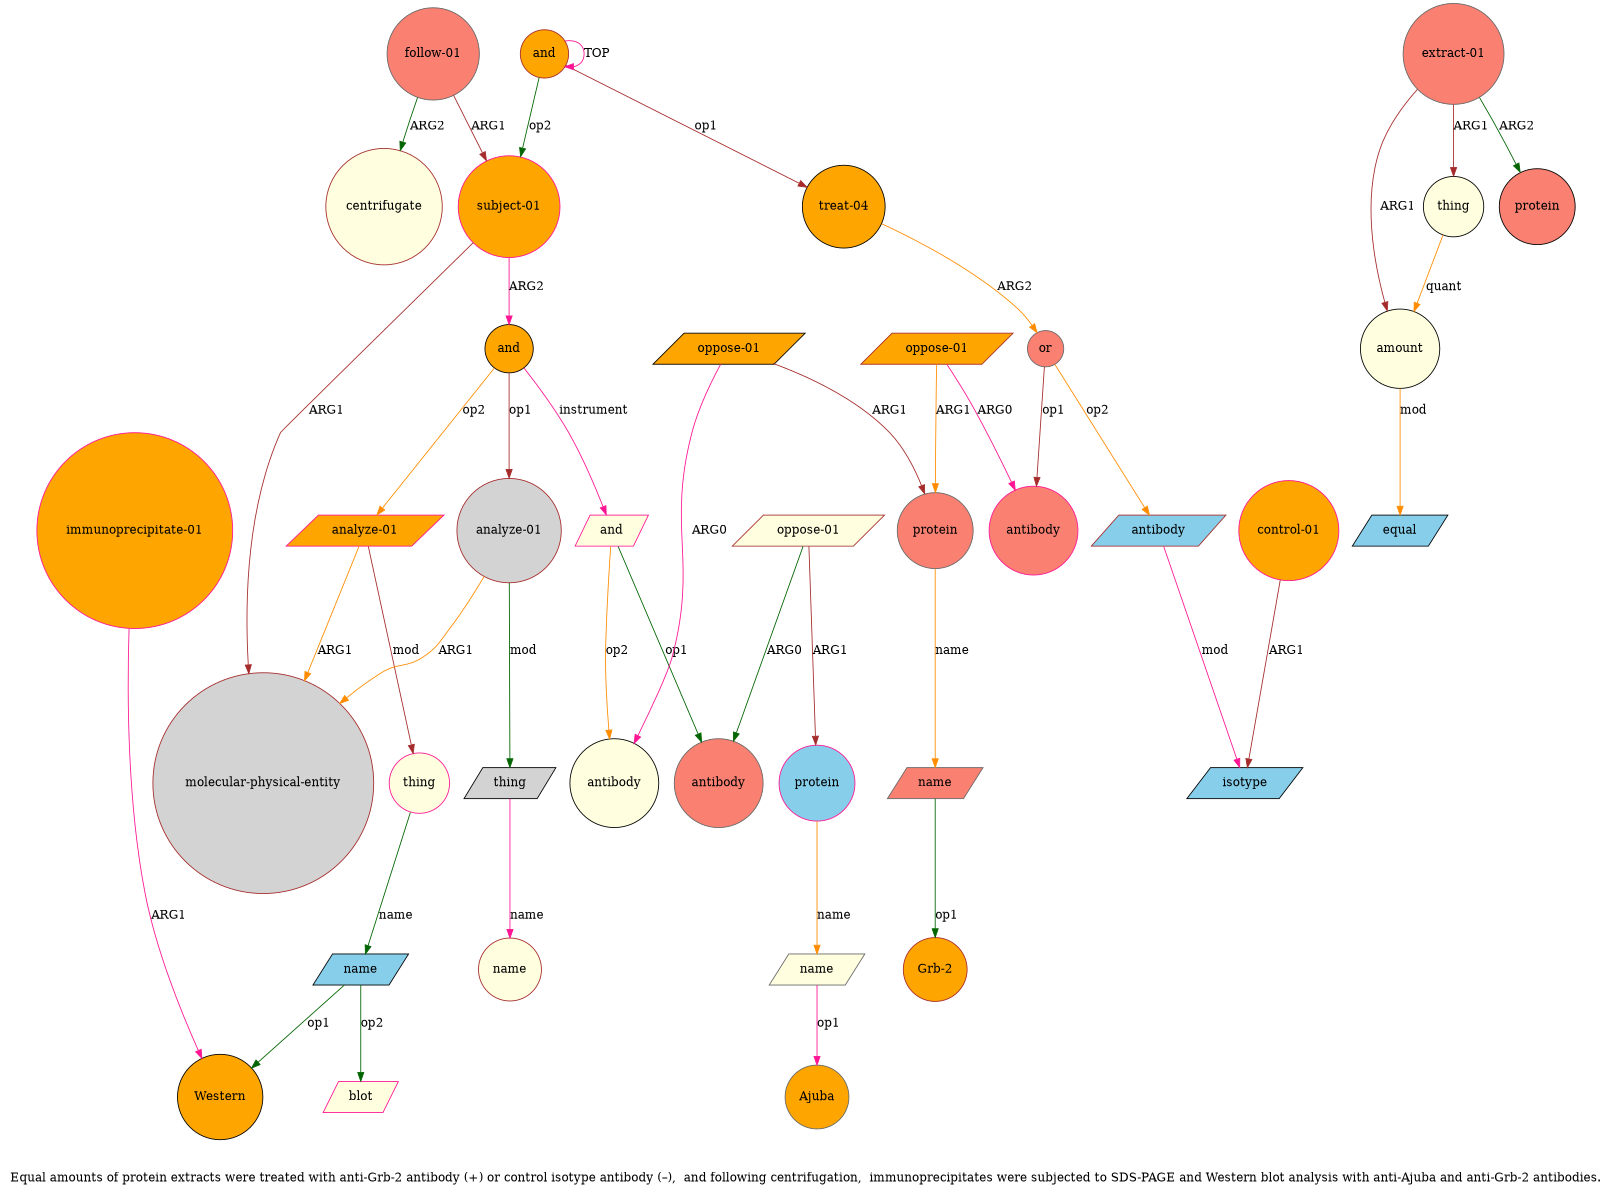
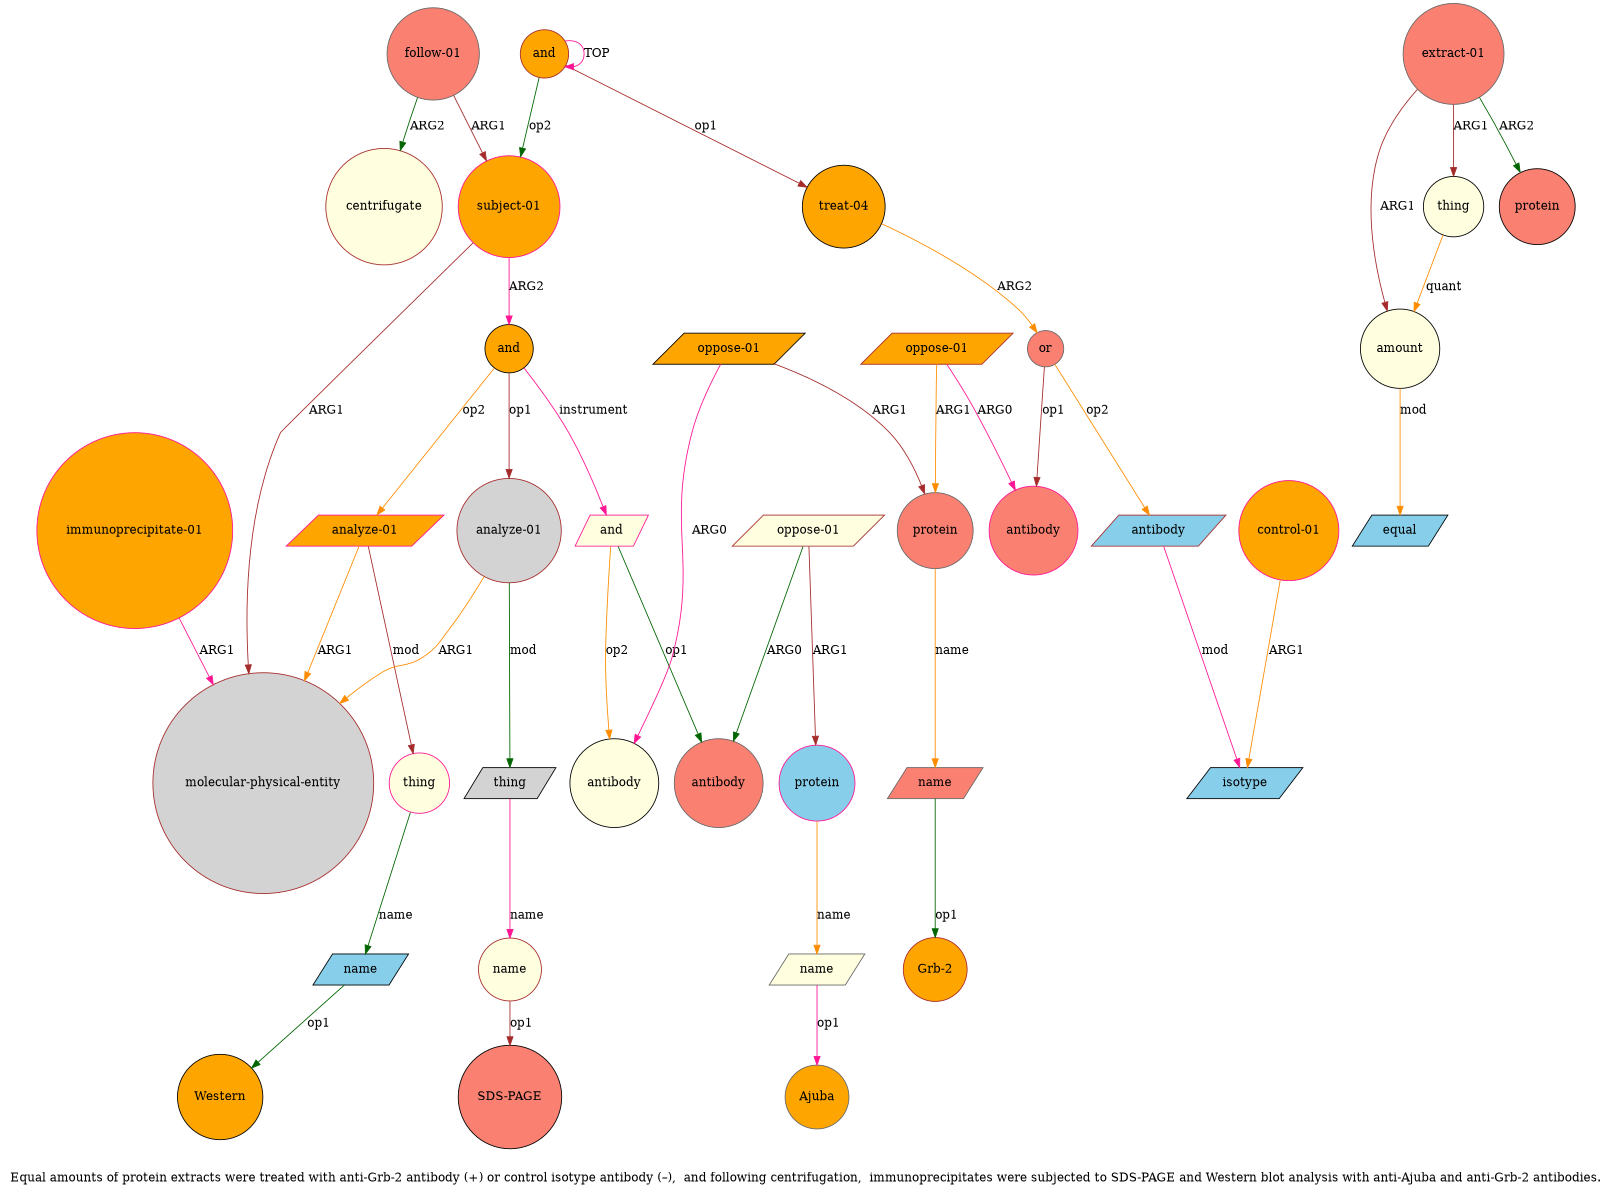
(1265, 669) -> (1265, 669)
(137, 844) -> (194, 648)
(361, 1097) -> none
none -> (510, 1097)
